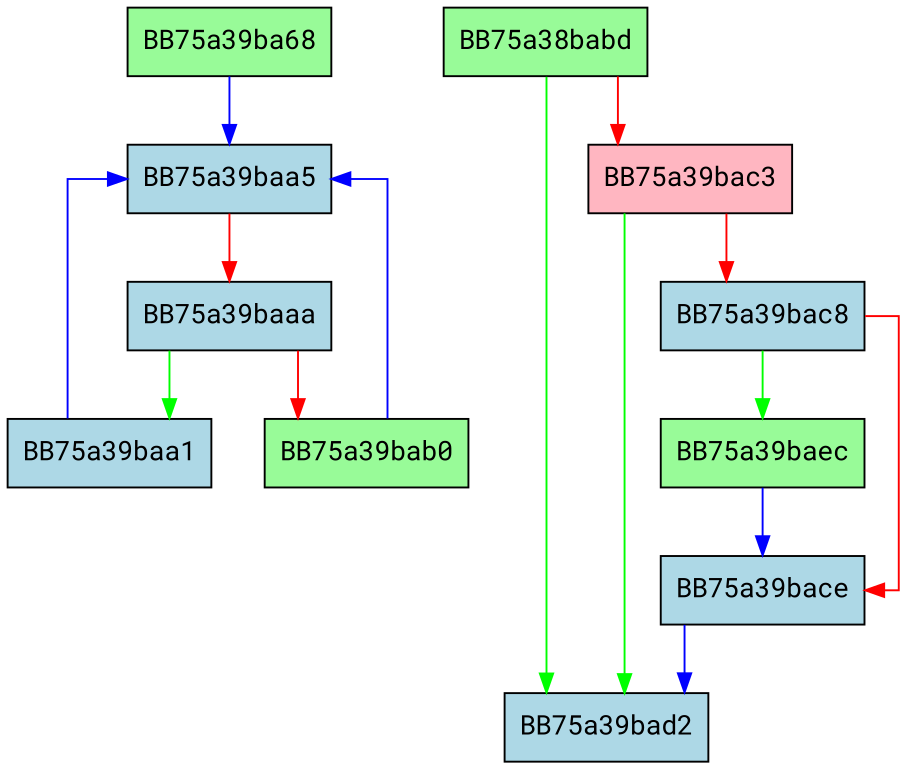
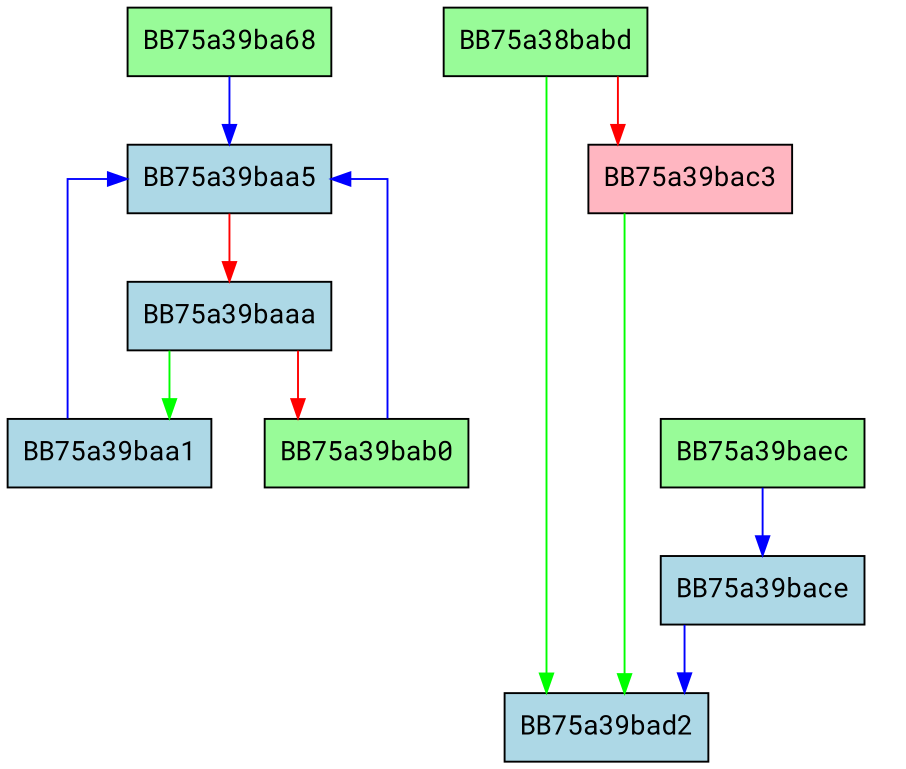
(763, 316) -> none
